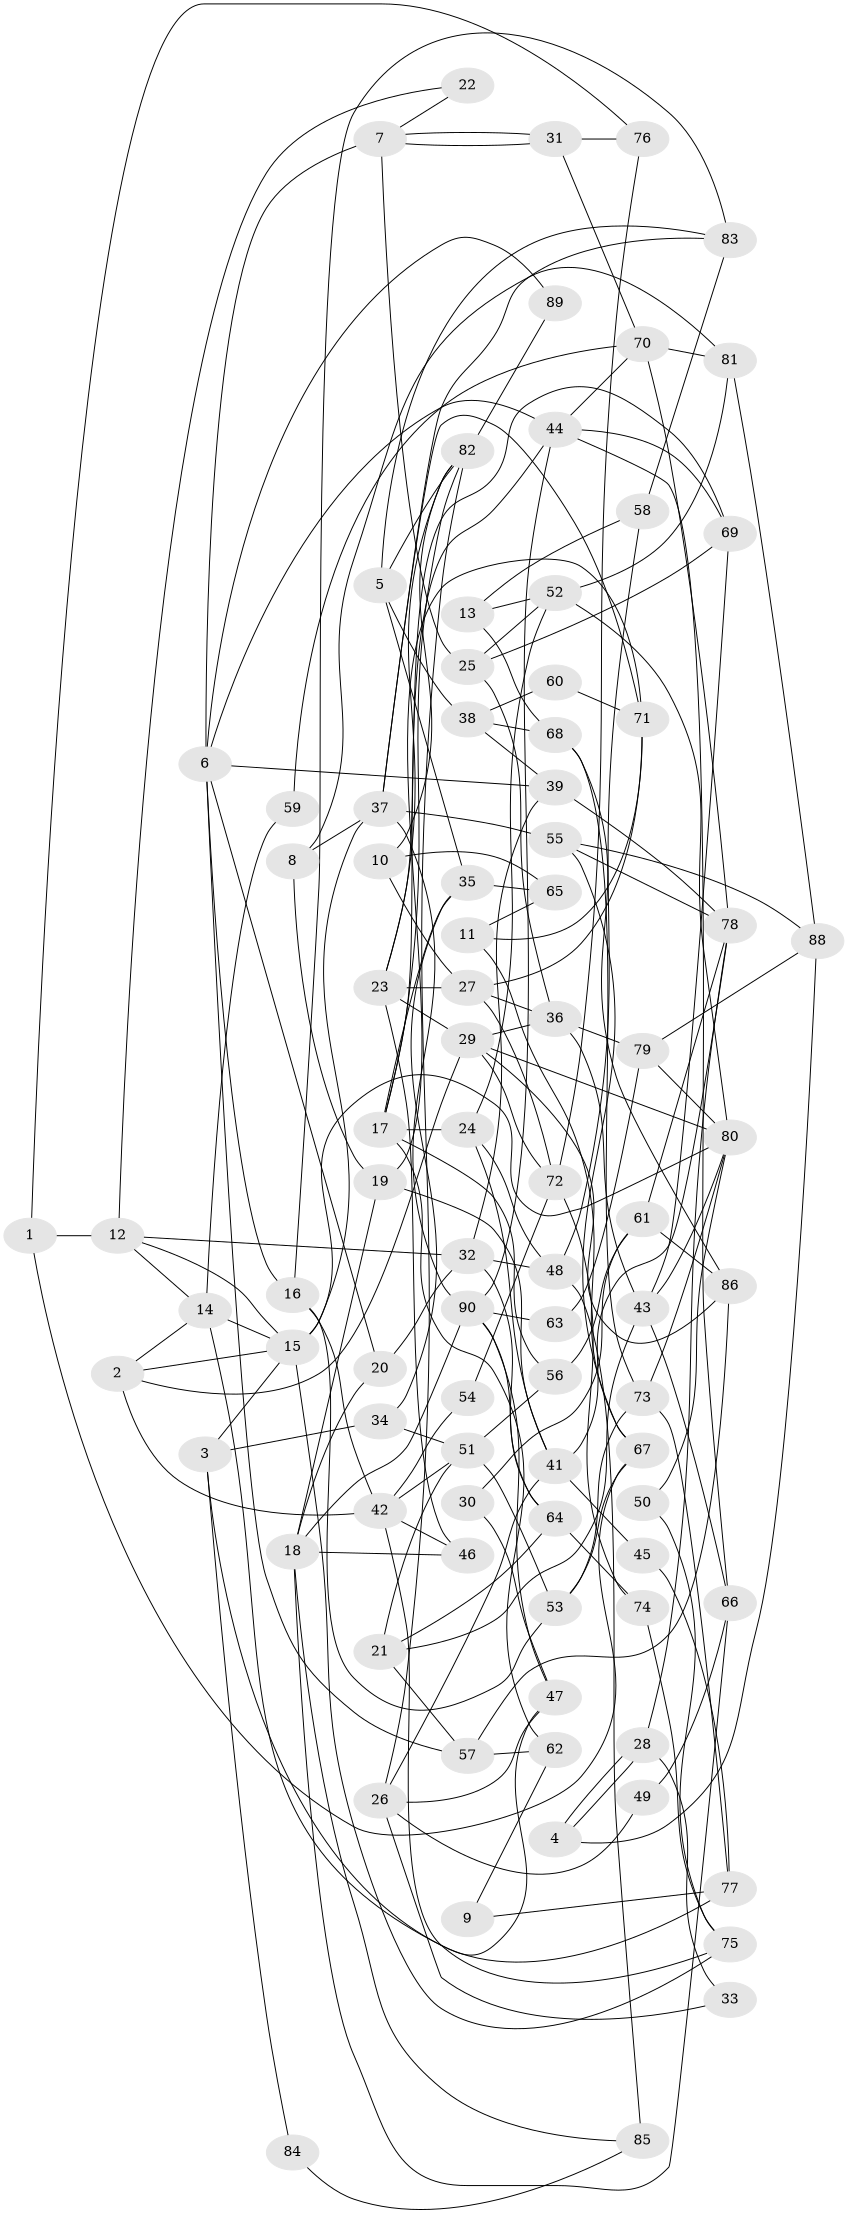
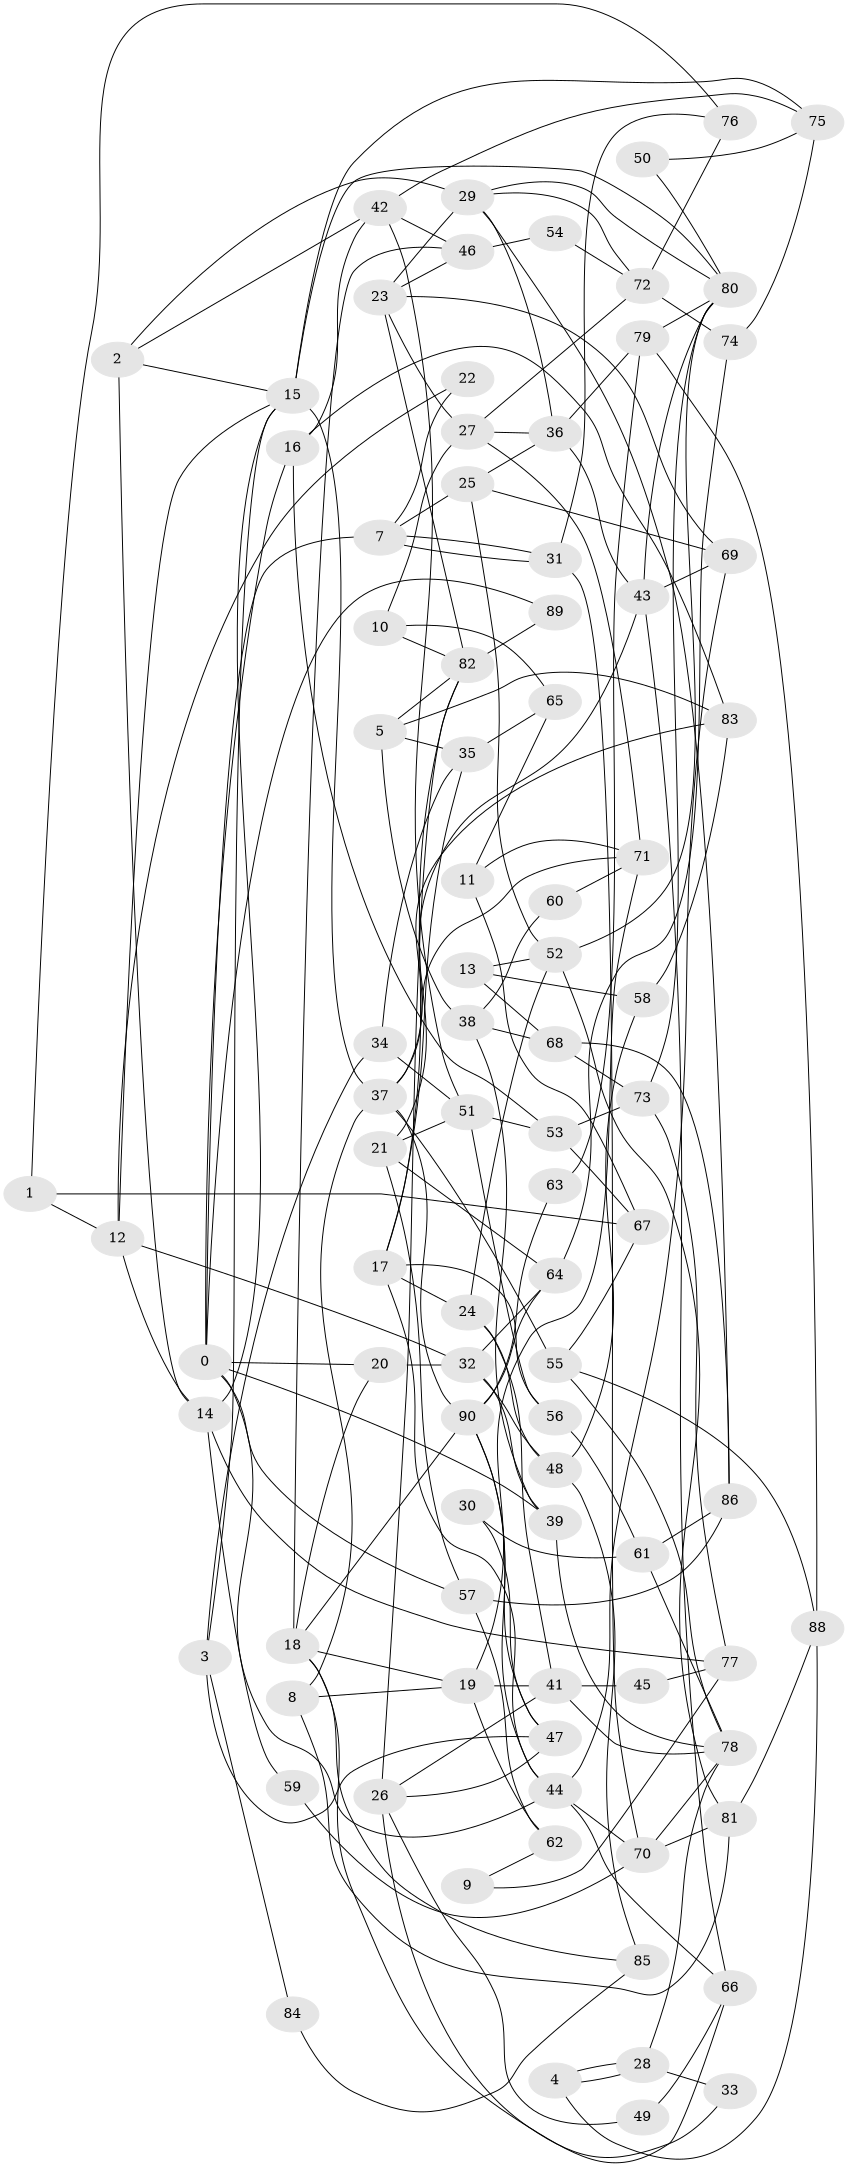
(205, 764) -> (205, 1362)
(497, 1378) -> (502, 1769)
(418, 1462) -> (513, 242)
